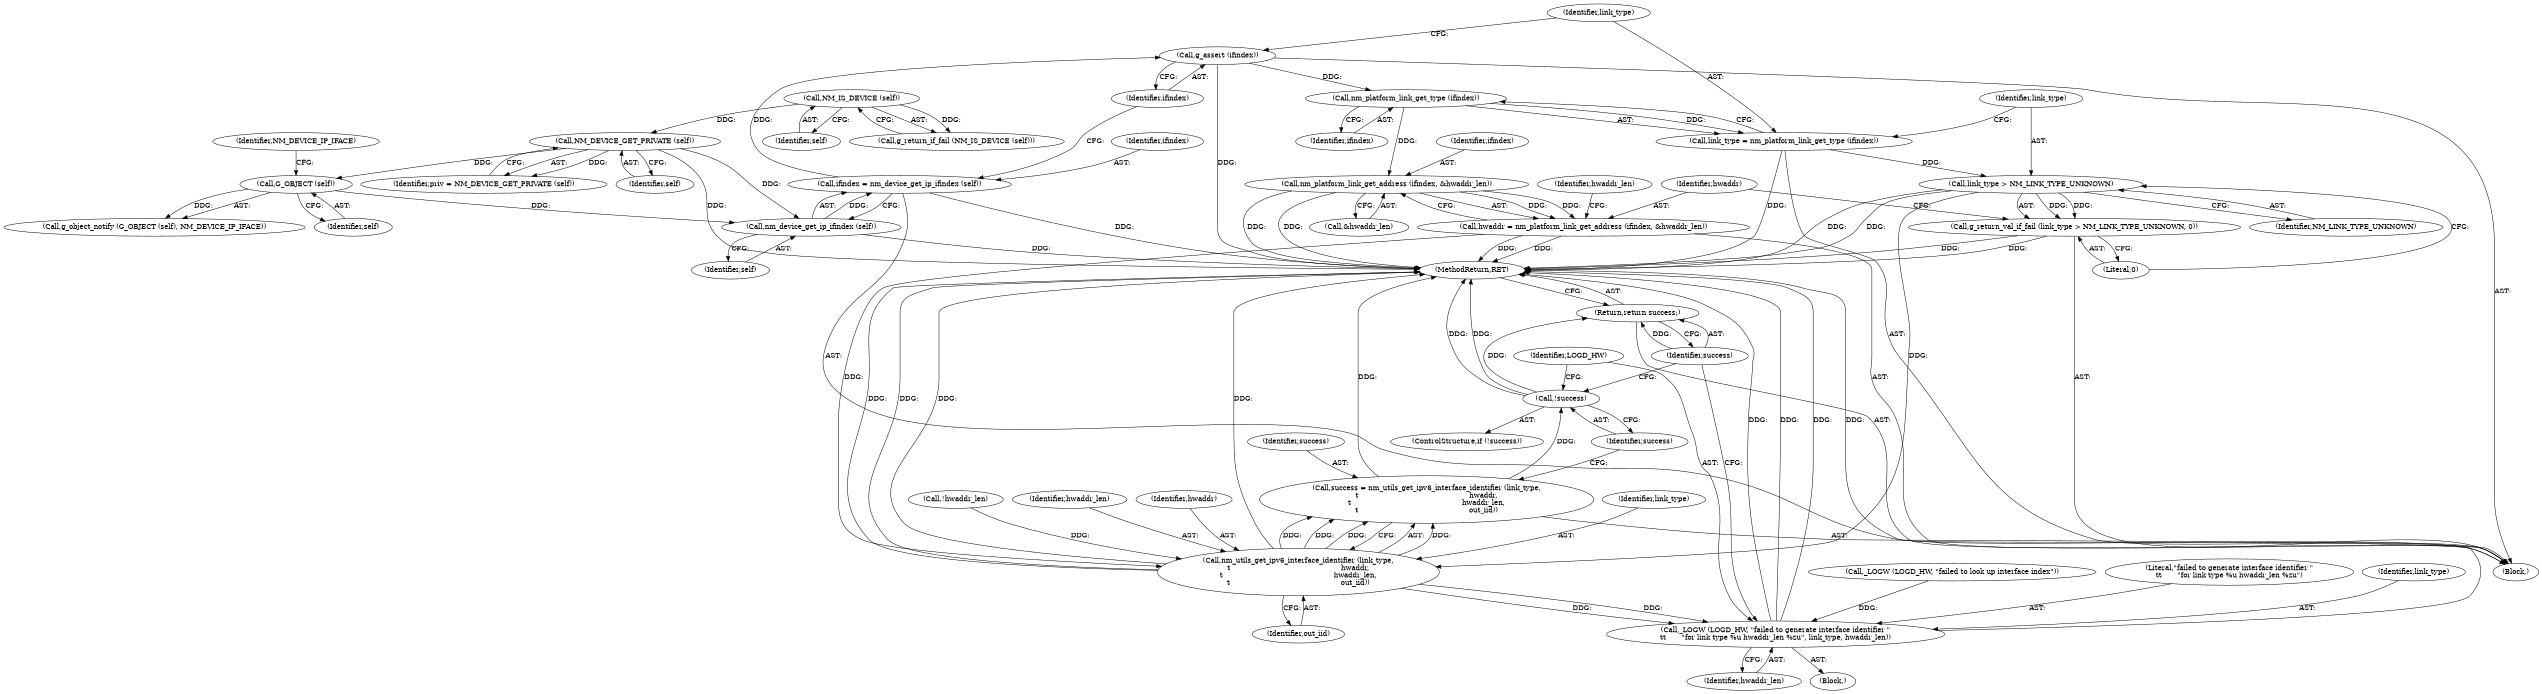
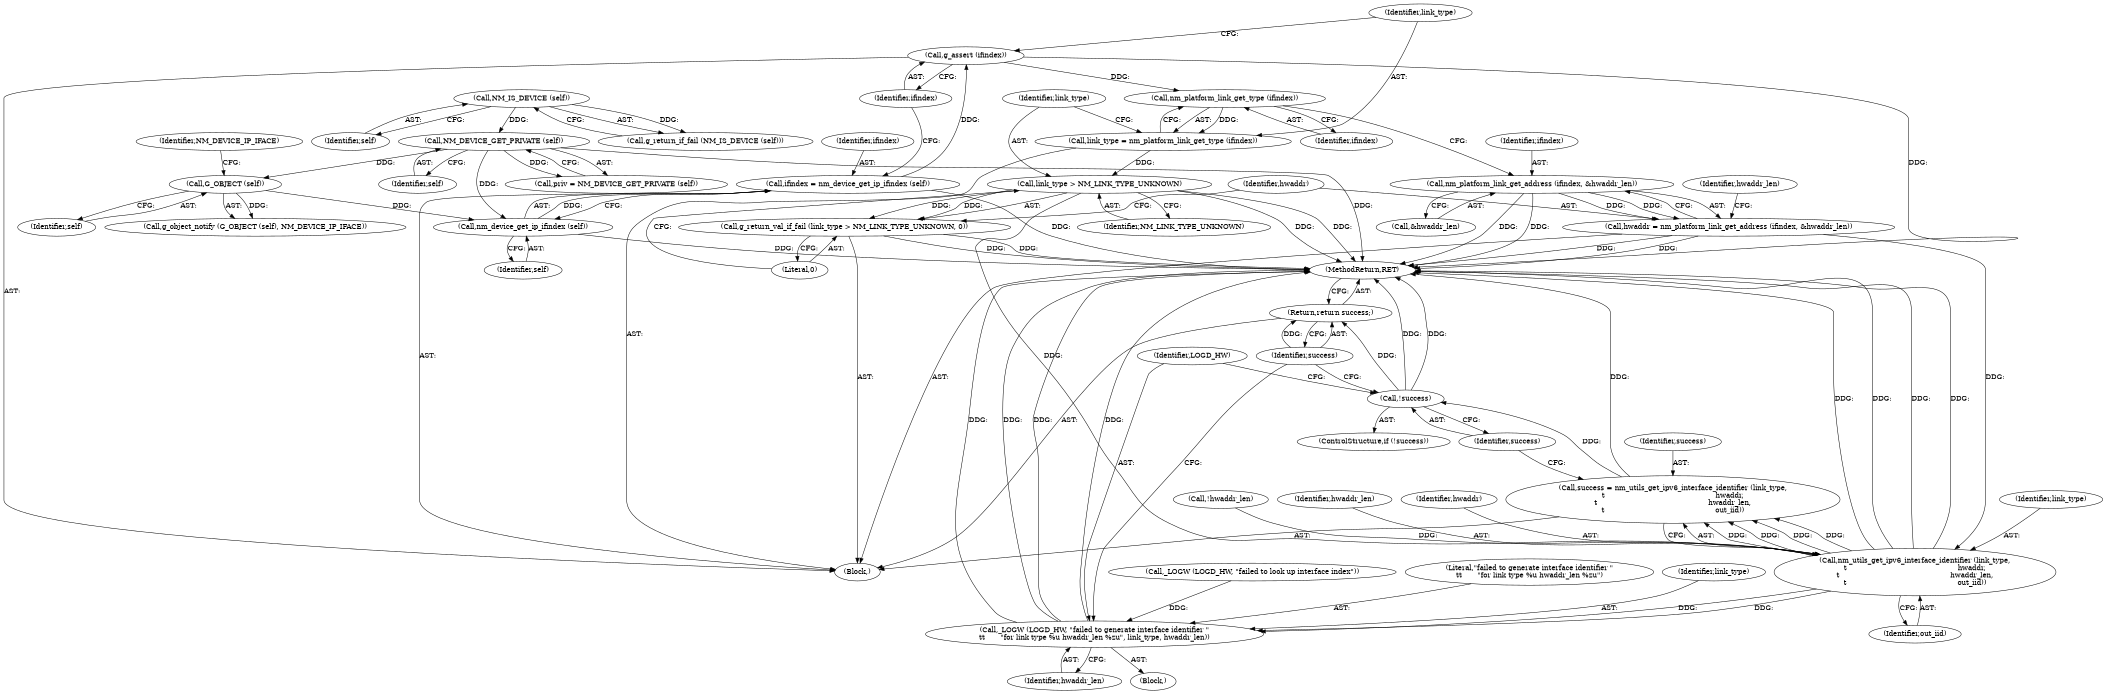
(1409, 142) -> (1460, 142)
(484, 184) -> (616, 184)
(1689, 258) -> none
